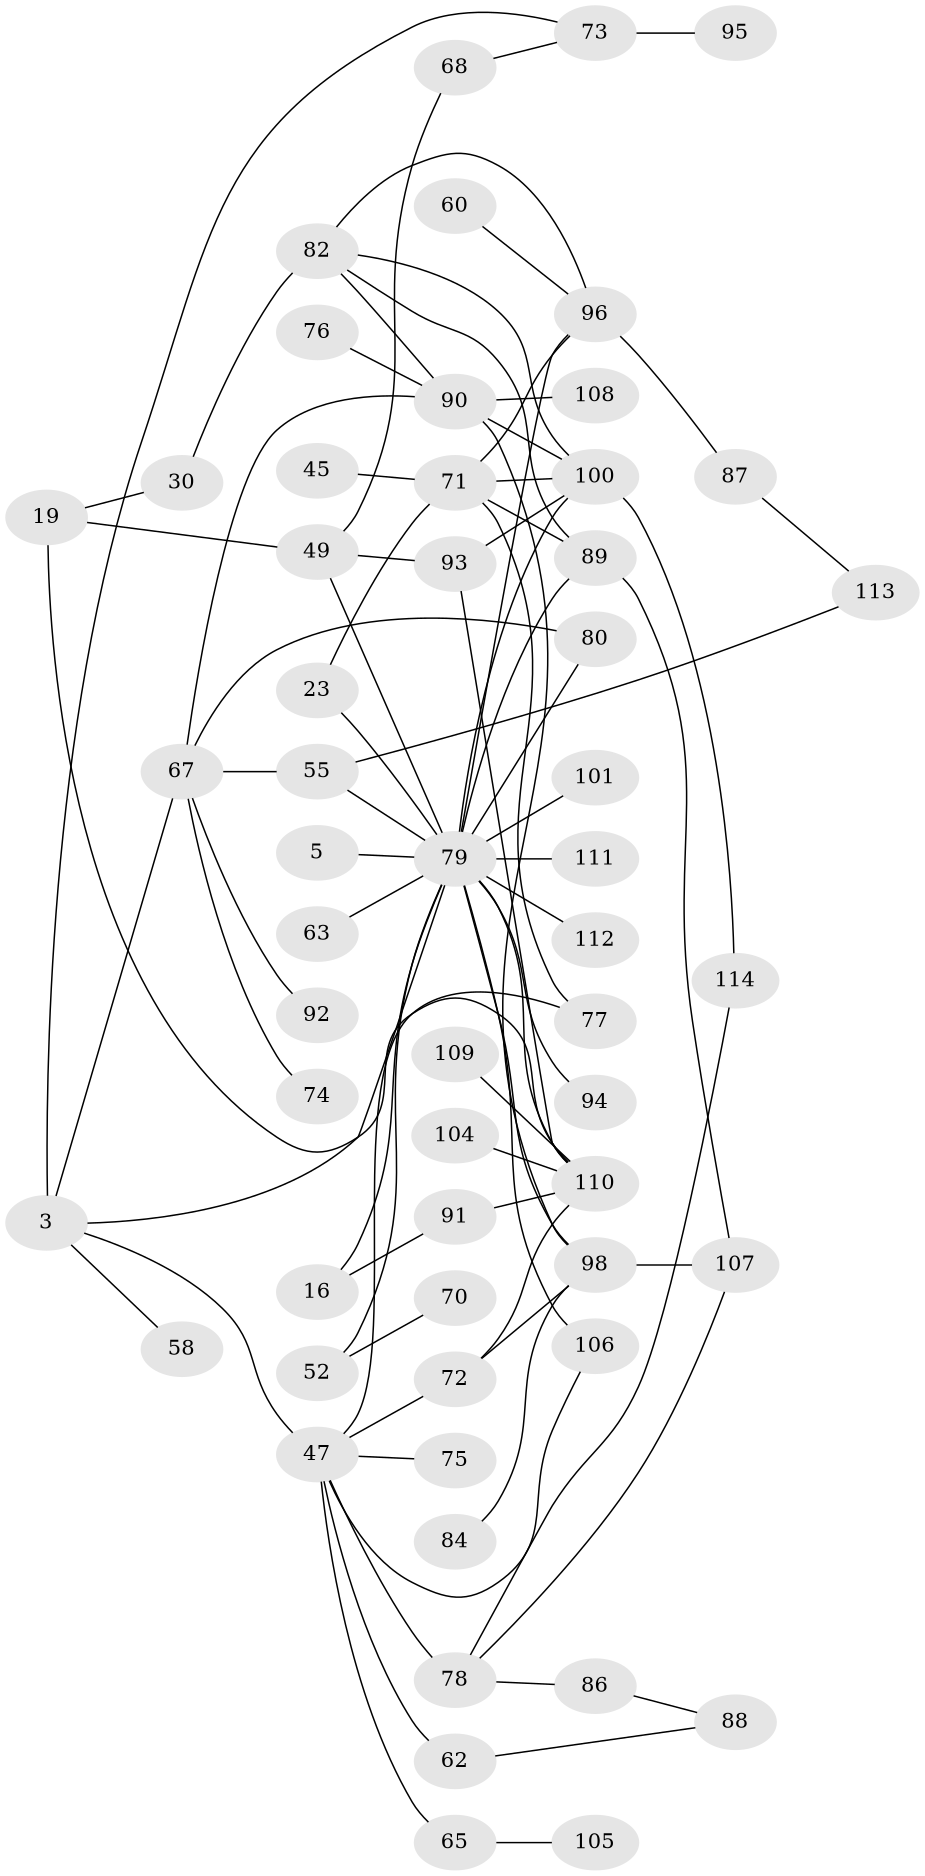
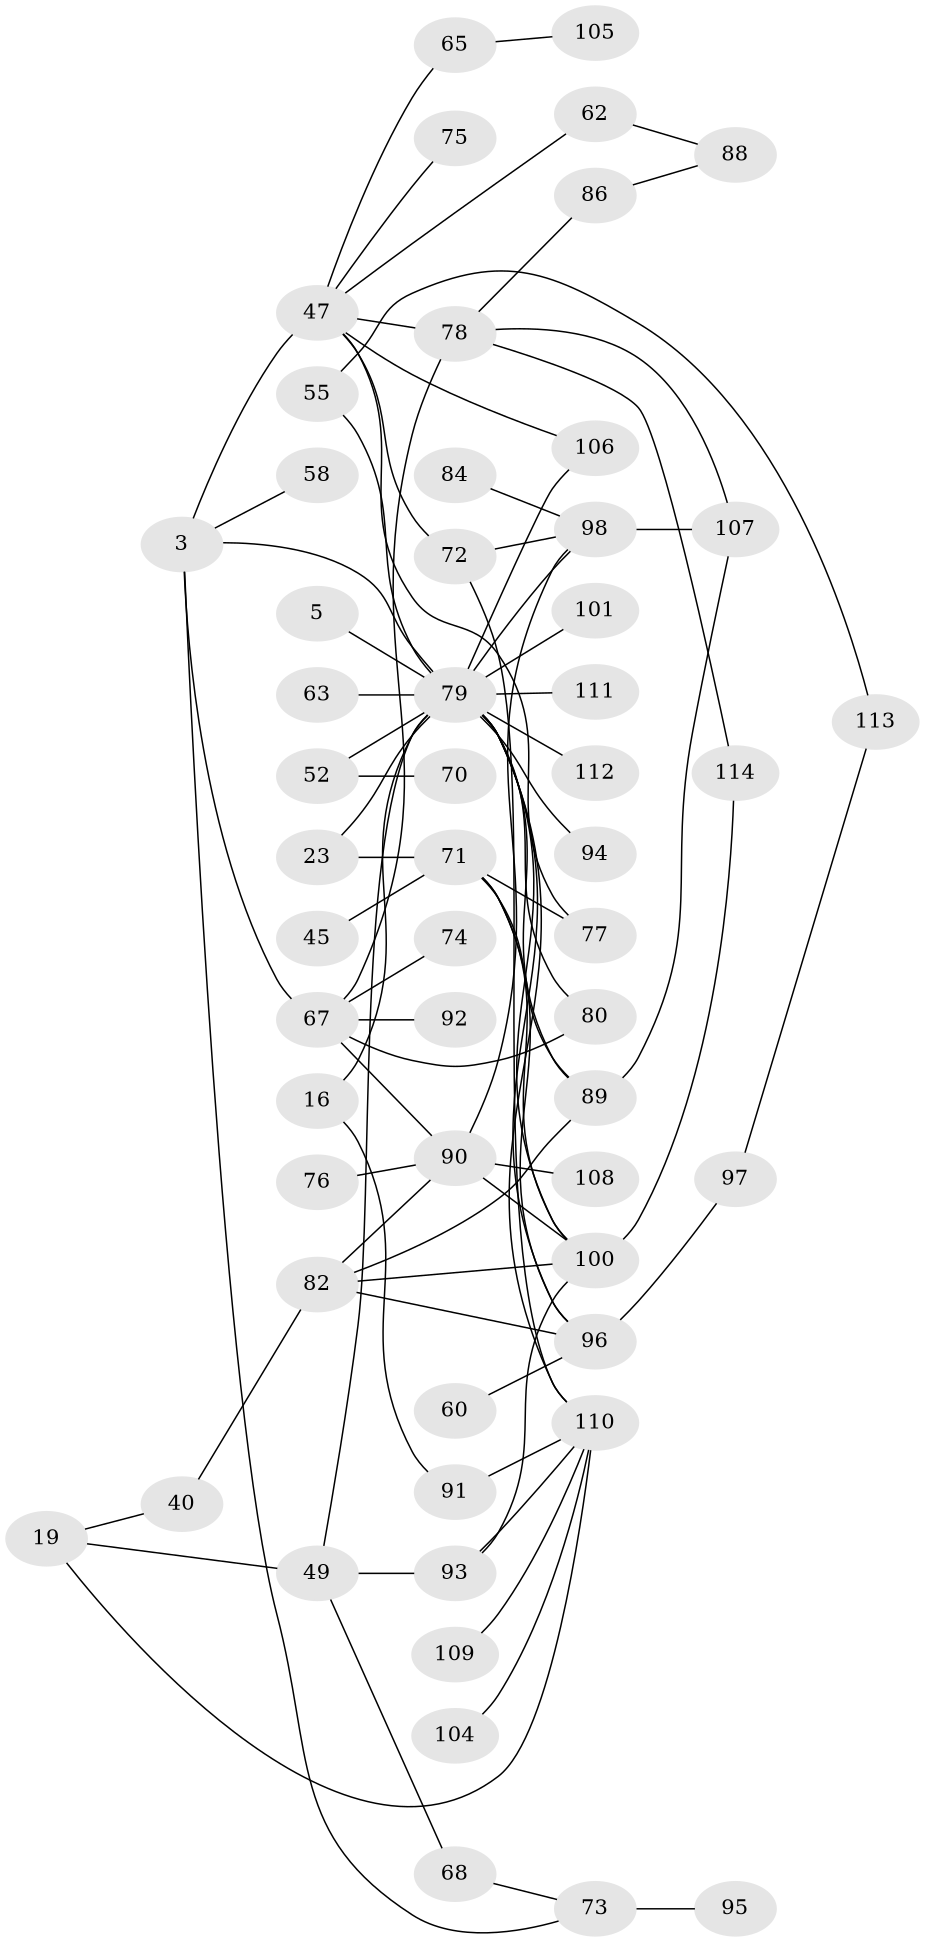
(736, 477) -> (736, 1179)
(182, 483) -> (182, 1504)
(250, 772) -> (399, 682)
